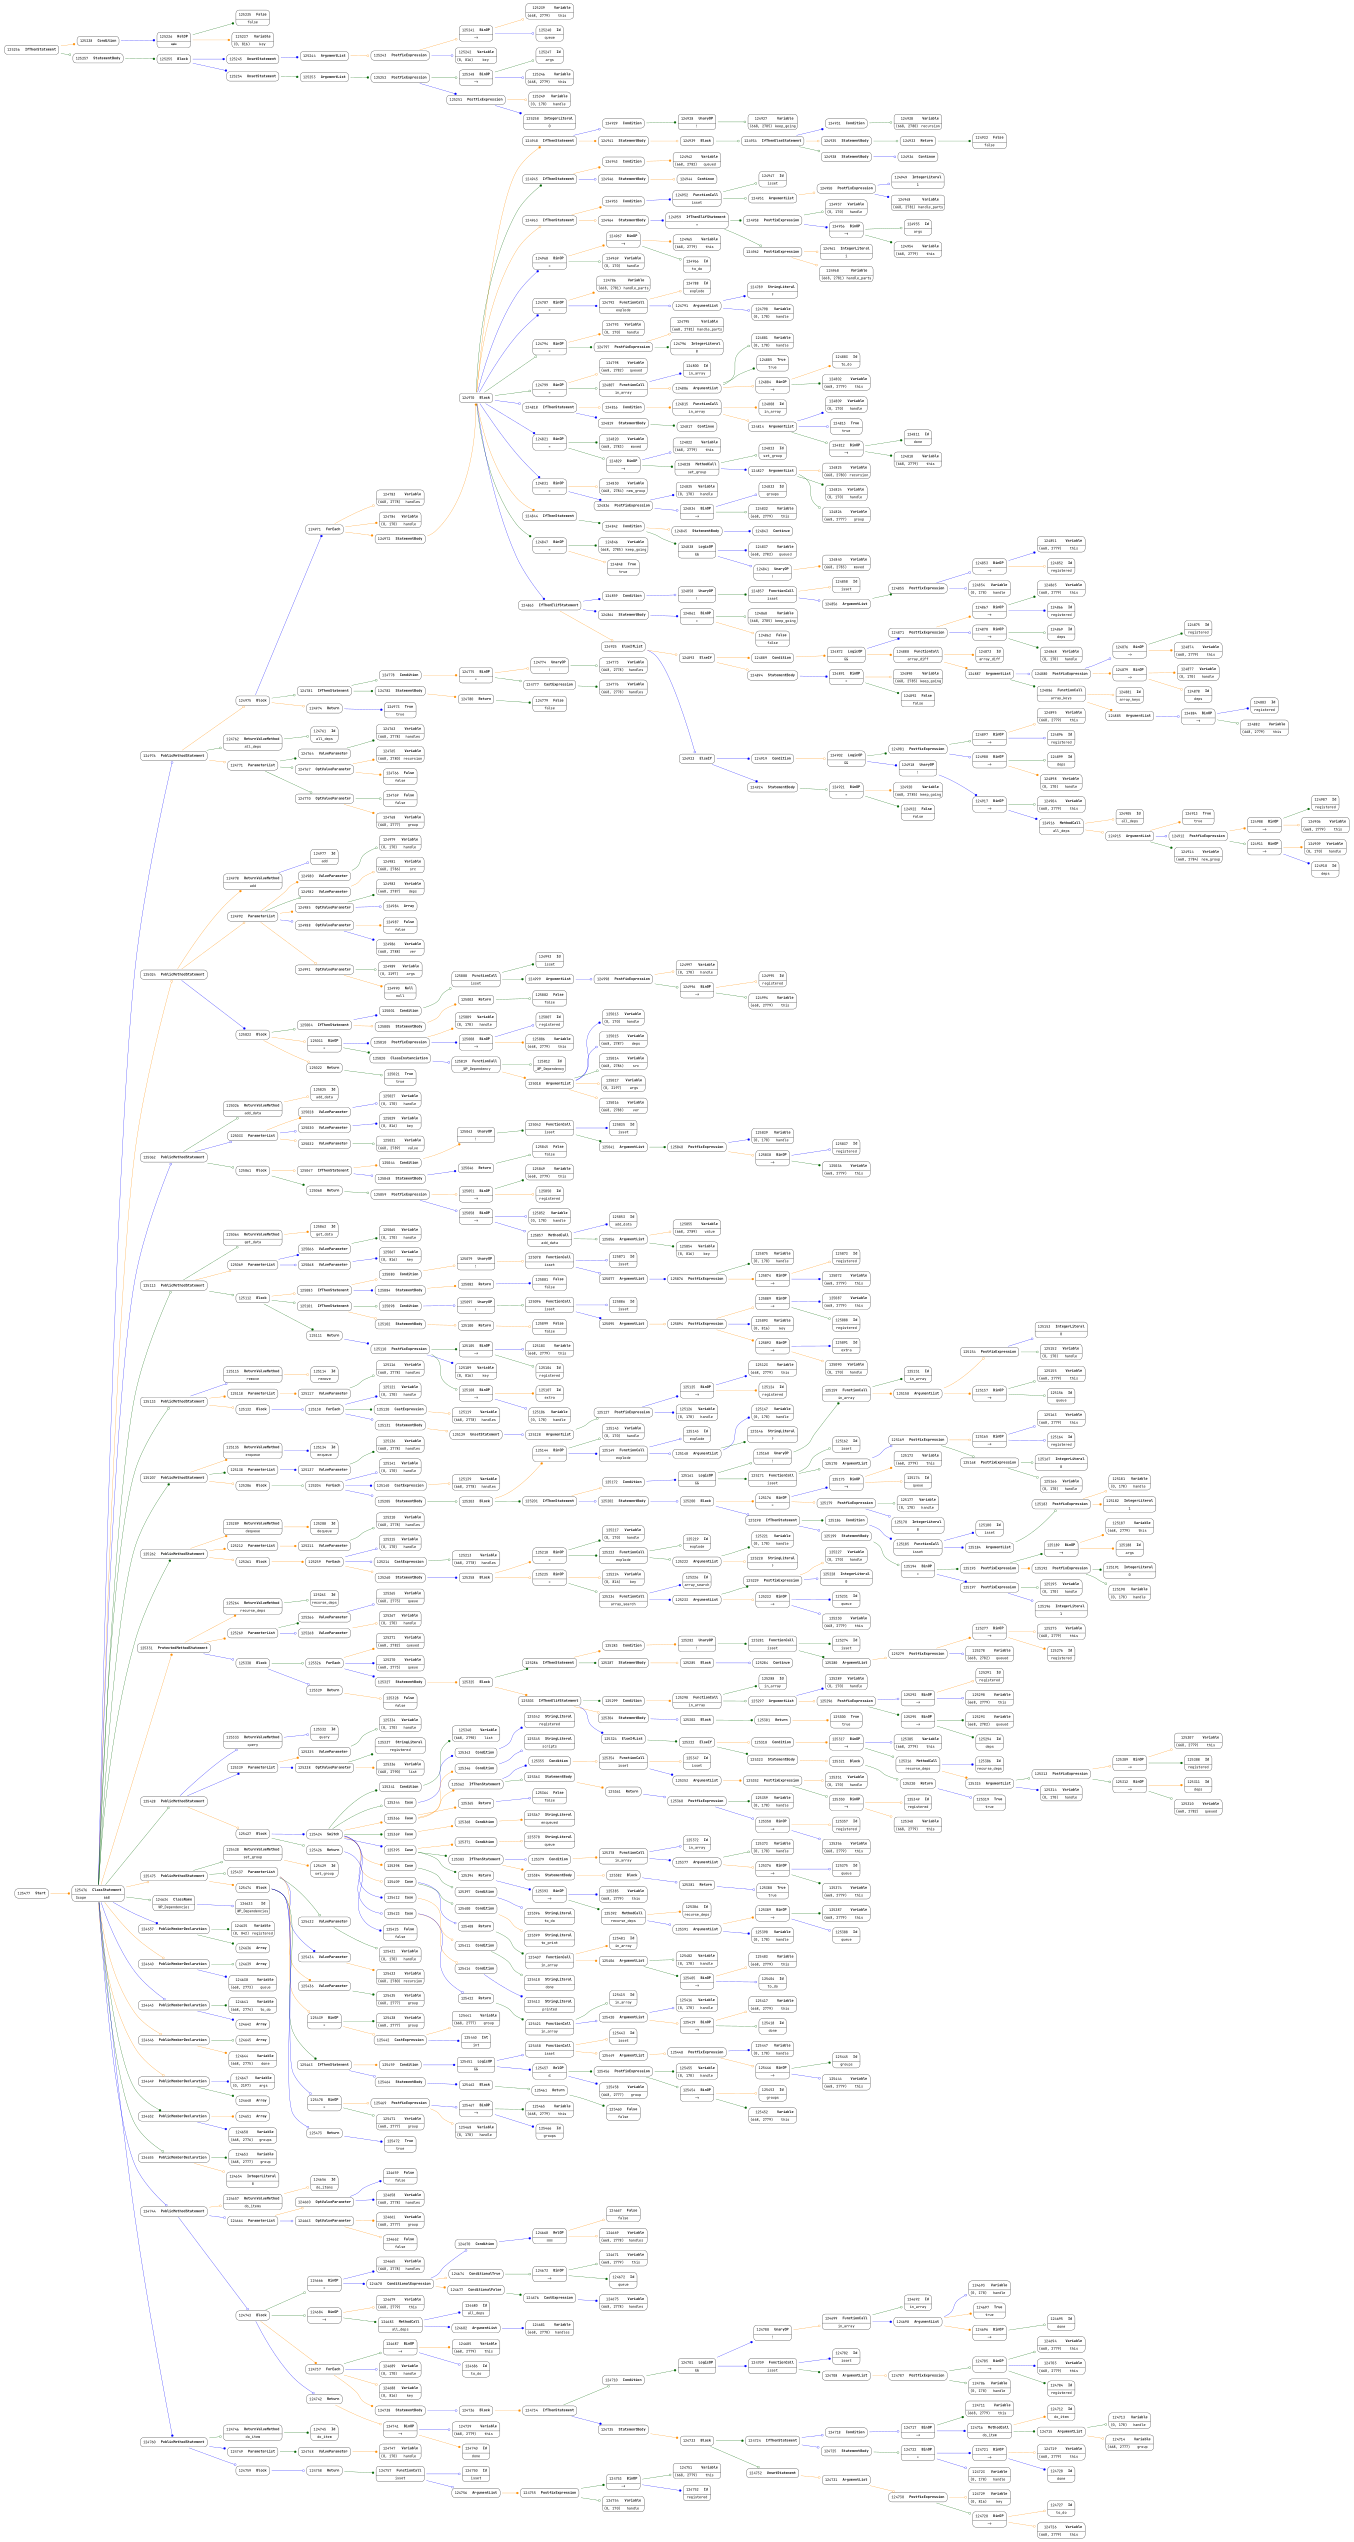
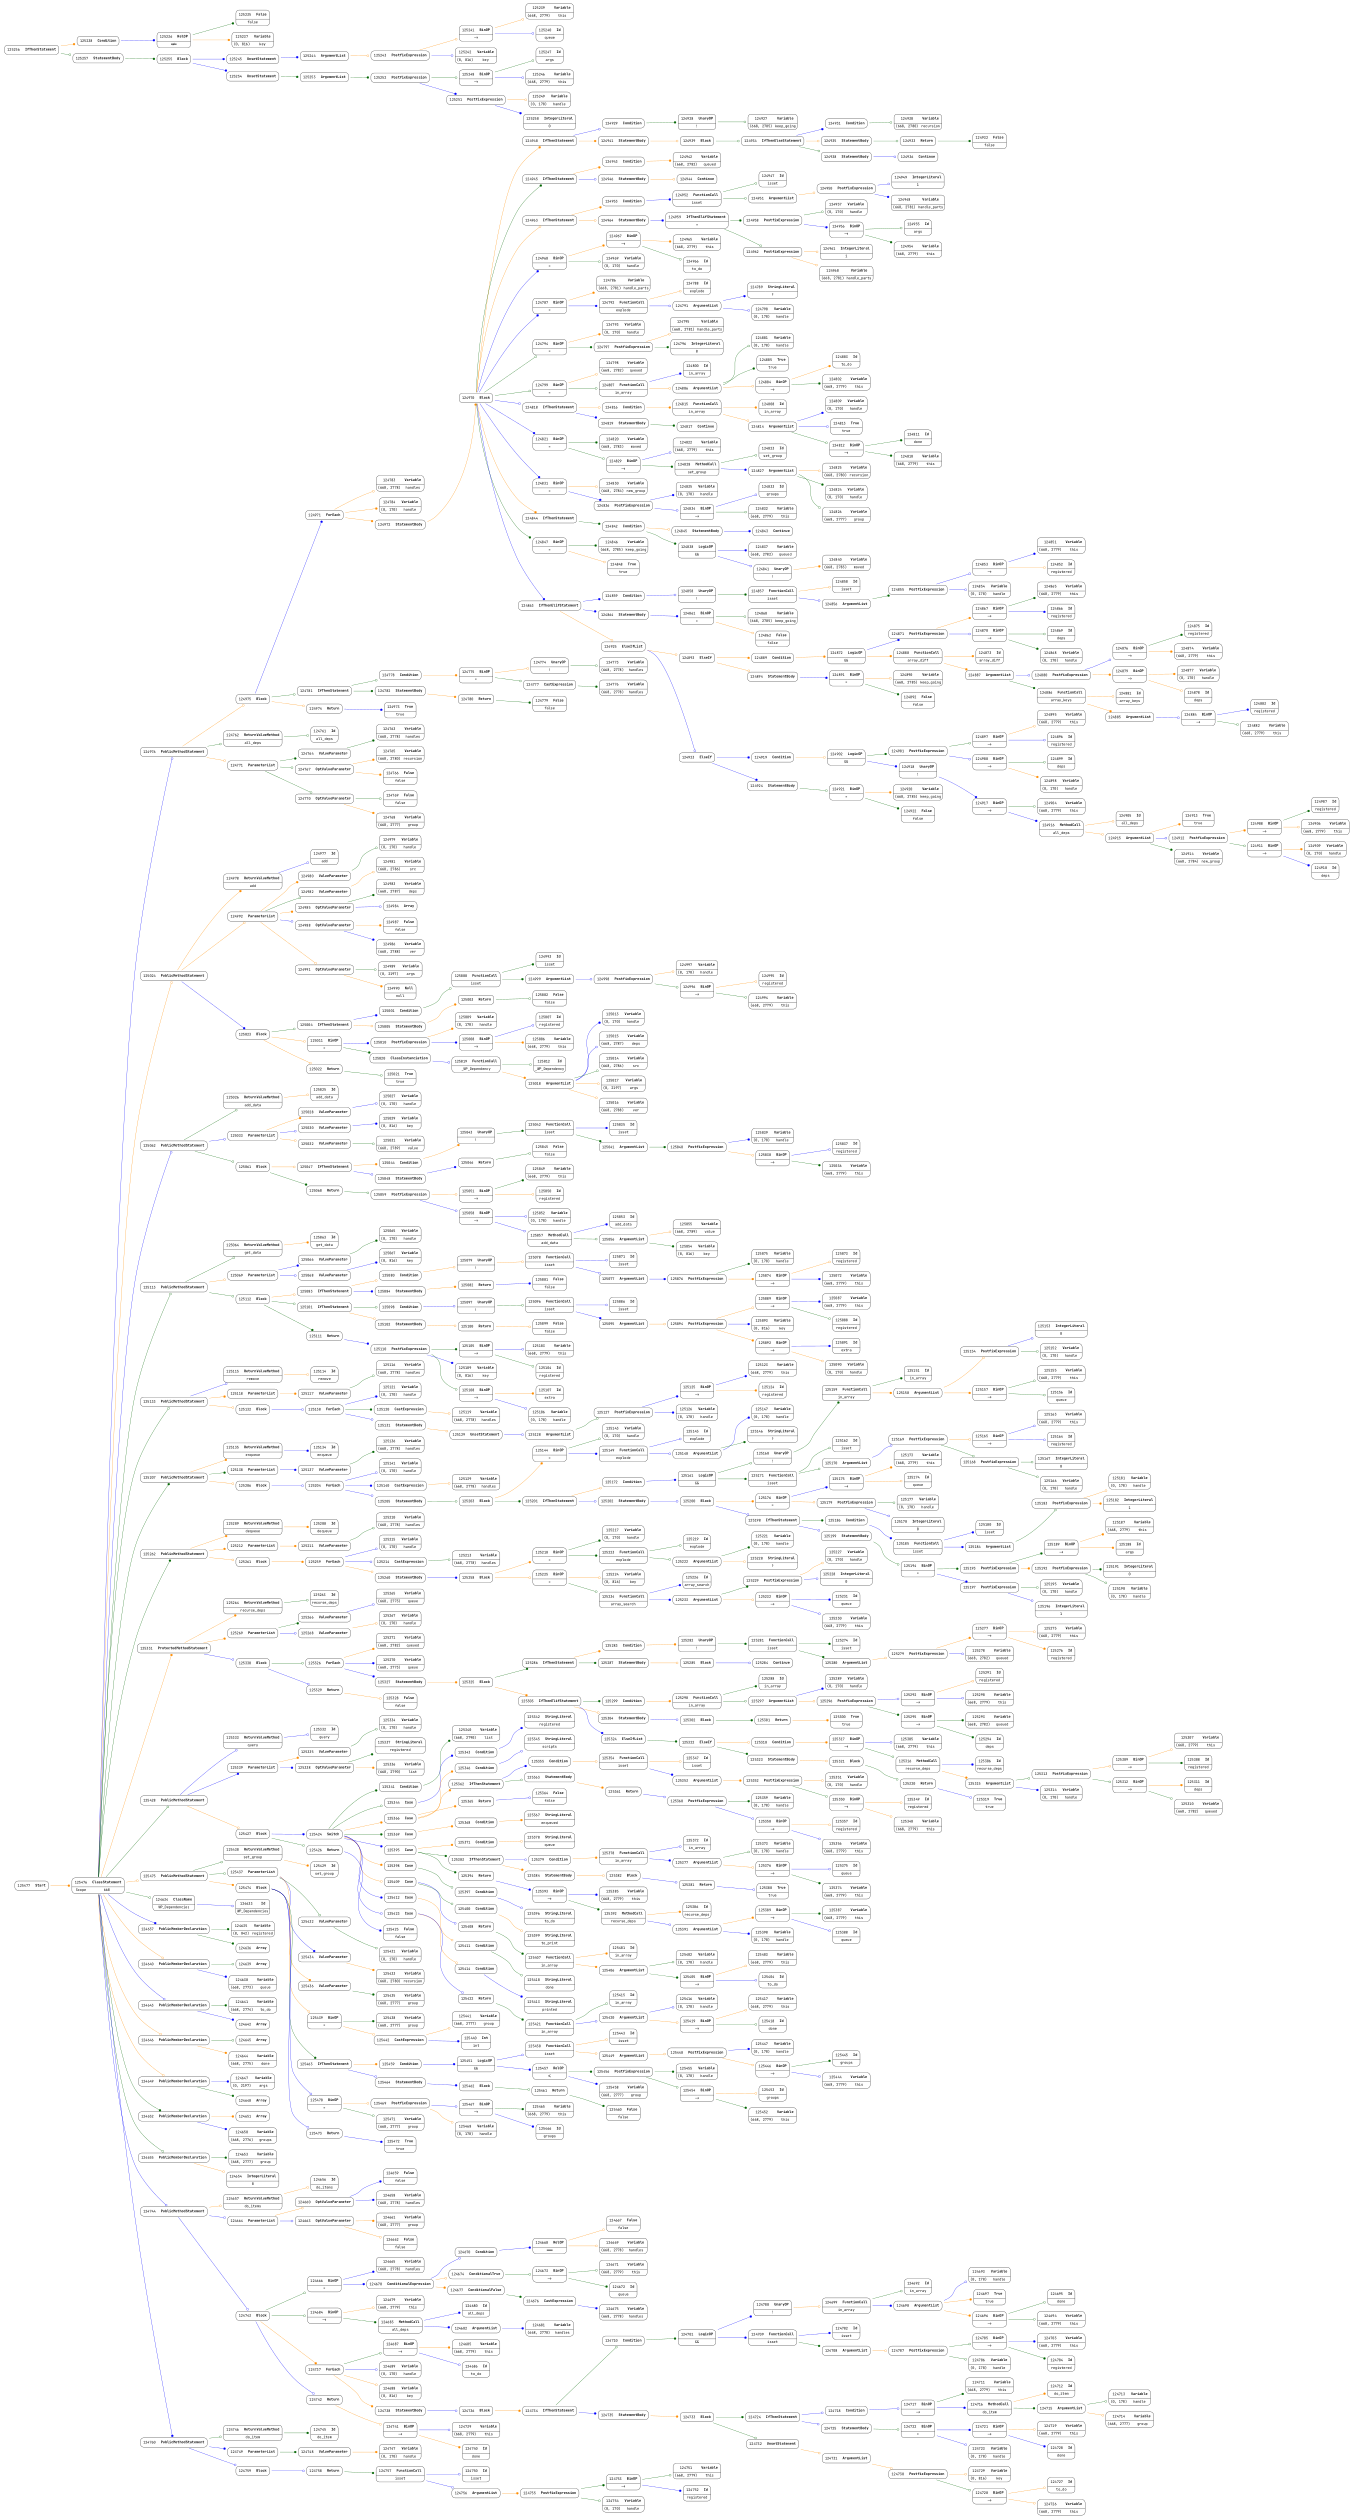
(287, 1486) -> (287, 1486)
(1021, 2356) -> (1021, 2319)
